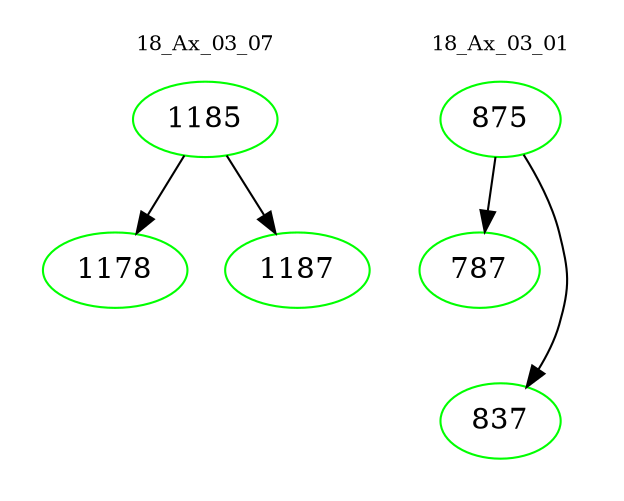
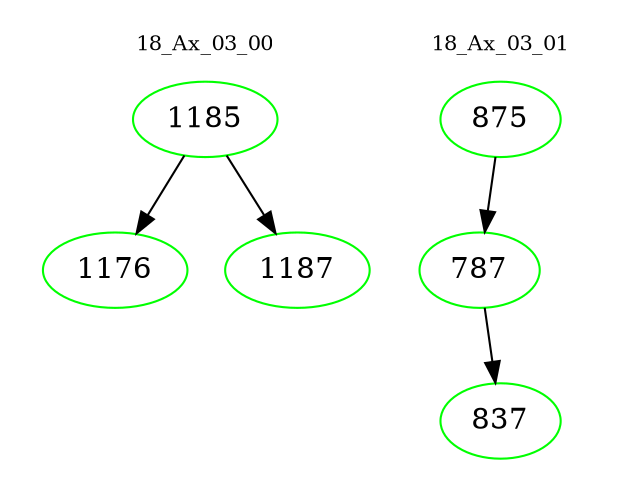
(205, 45) -> (205, 45)
(565, 261) -> (489, 335)
(115, 270) -> (115, 270)
